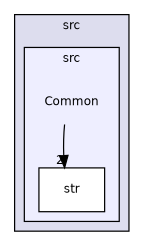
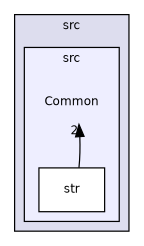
(64, 140) -> (80, 152)
